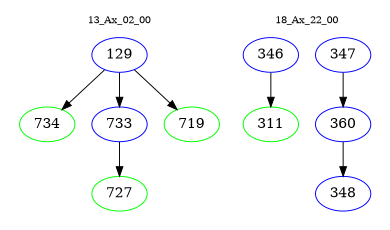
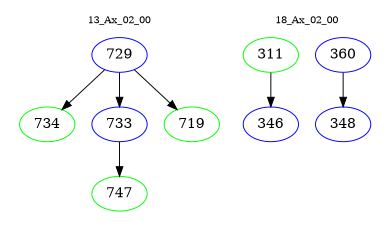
(307, 21) -> (307, 21)
(120, 55) -> (120, 55)
(343, 55) -> none
(271, 85) -> (271, 85)
(120, 194) -> (120, 194)
